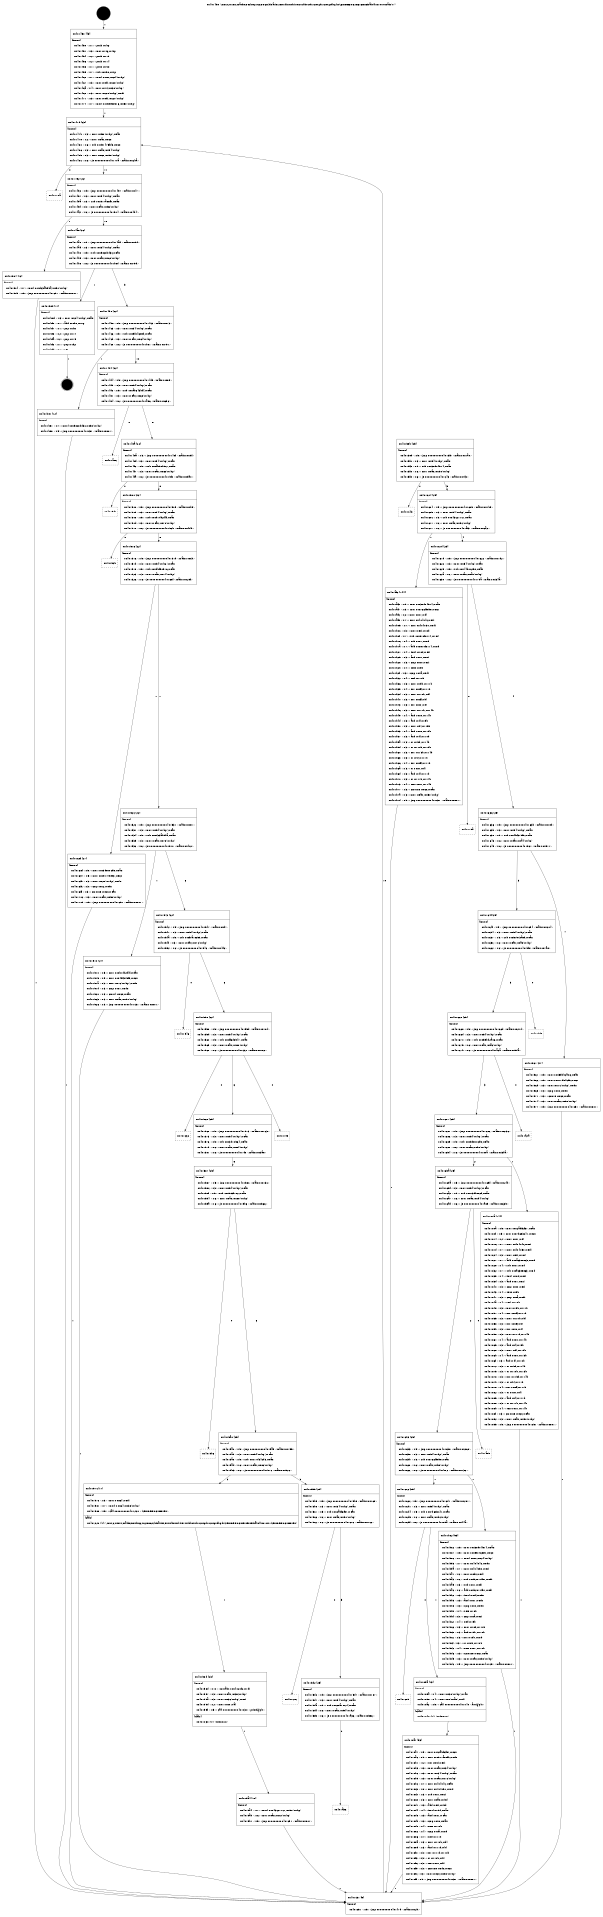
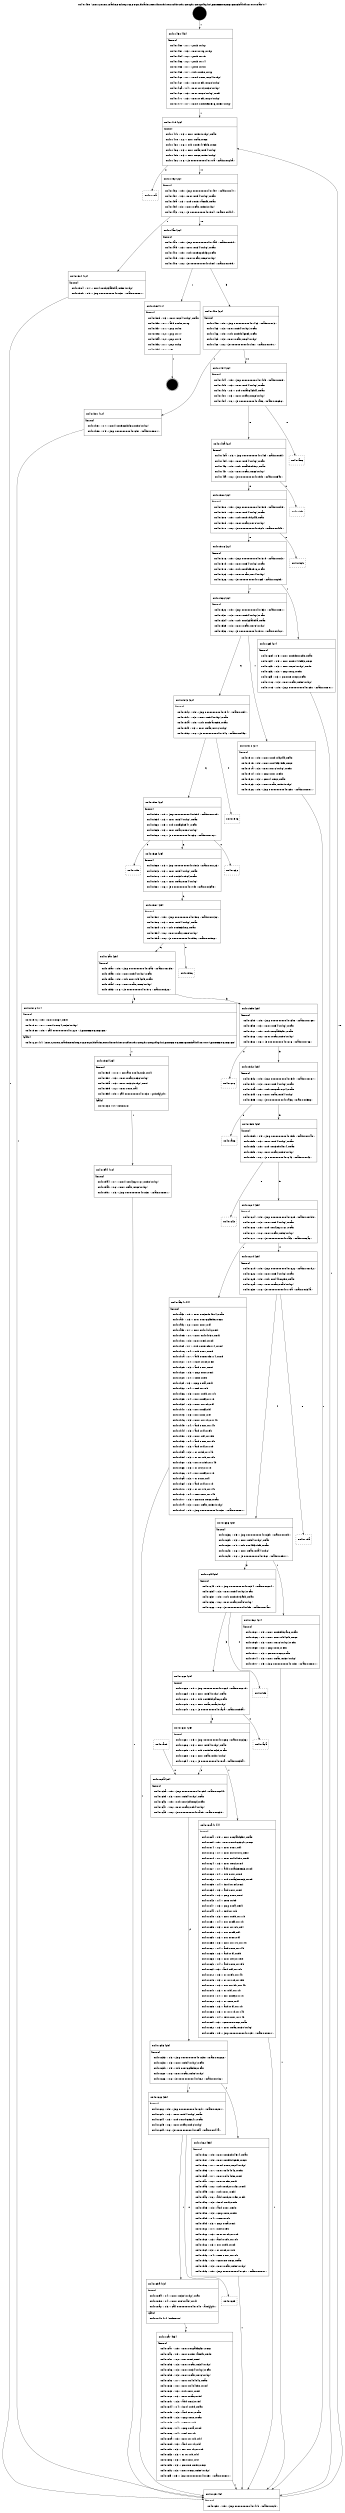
none -> (279, 1111)
(475, 1328) -> (168, 1761)
